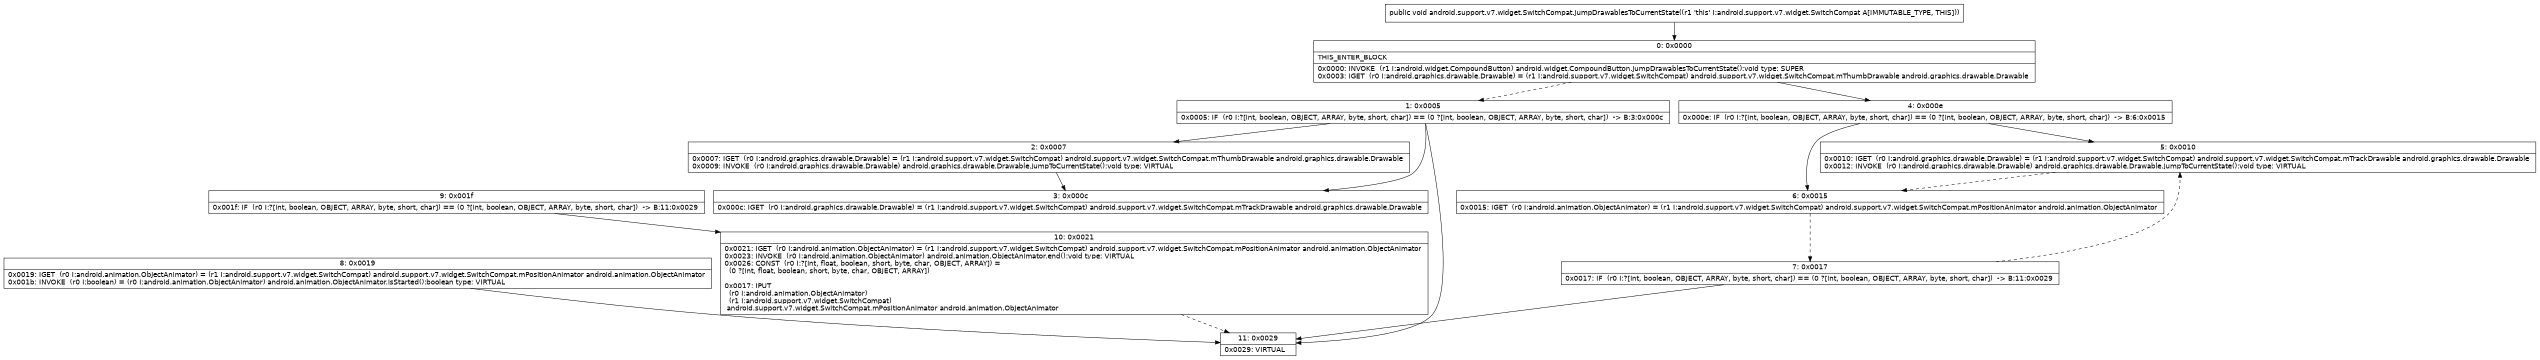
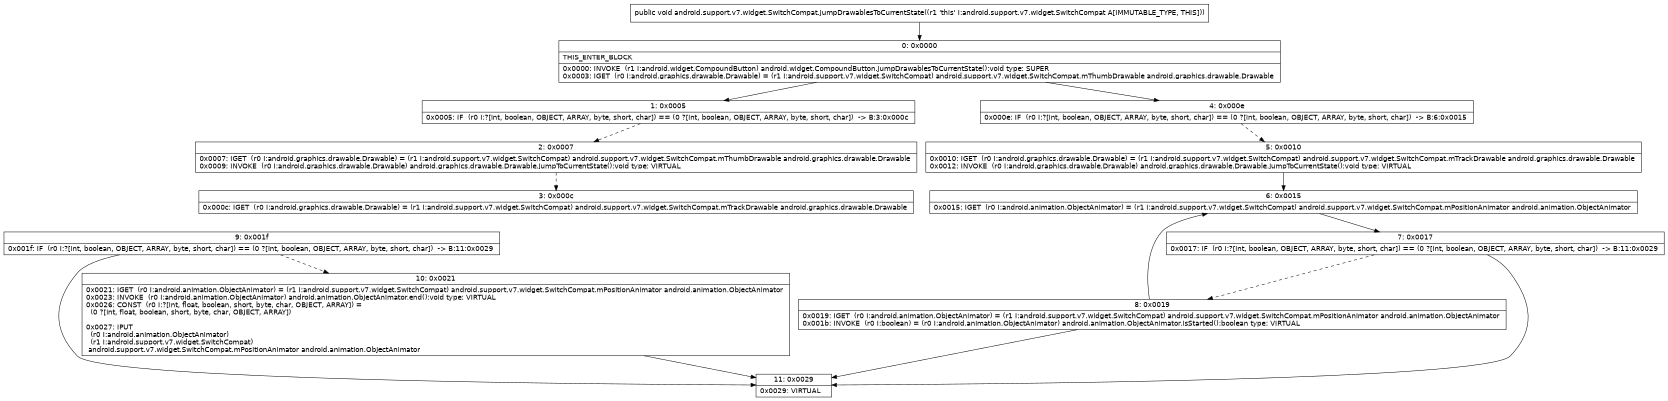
(1528, 91) -> (773, 91)
(1254, 132) -> (619, 132)
(2039, 132) -> (1251, 131)
(1817, 141) -> (1155, 243)
(1060, 179) -> (556, 179)
(1398, 180) -> none
(1981, 181) -> (1284, 179)
(635, 223) -> (302, 263)
(1810, 235) -> (1347, 222)
(2105, 243) -> (1293, 276)
(750, 286) -> (112, 327)
(1441, 287) -> (344, 379)
(1203, 323) -> (698, 366)
